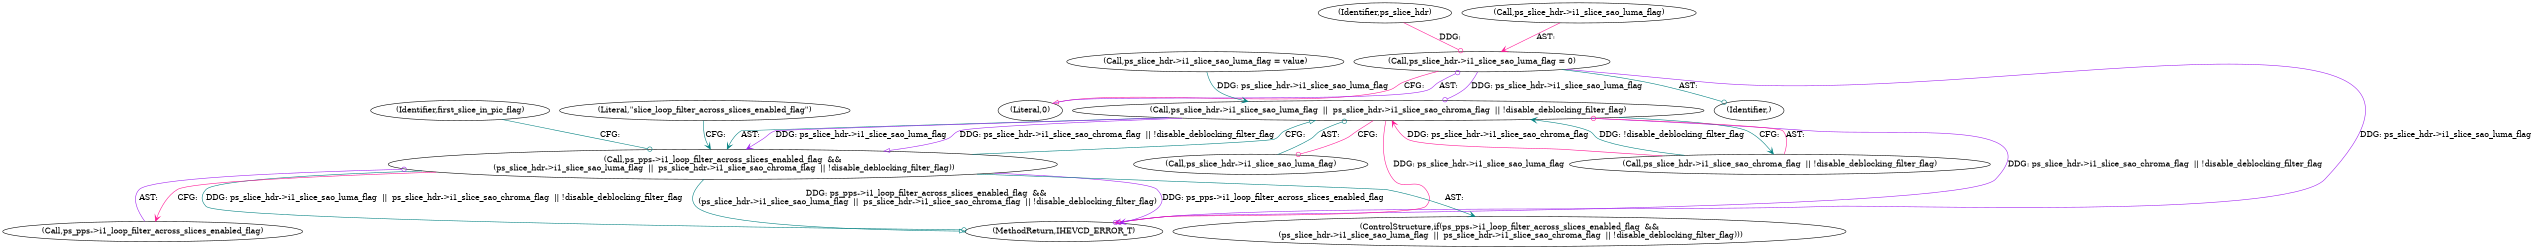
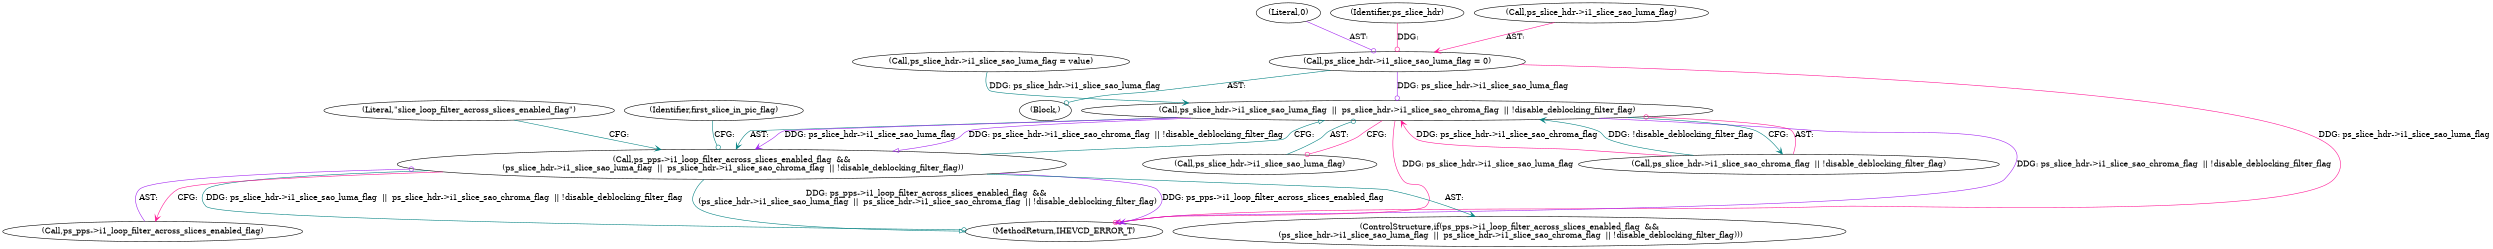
(1251, 99) -> none
(1749, 111) -> (1045, 111)
(2172, 205) -> (2156, 206)
